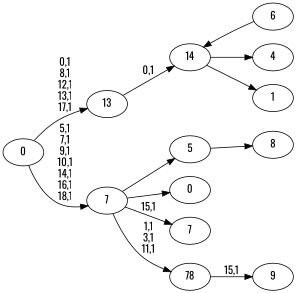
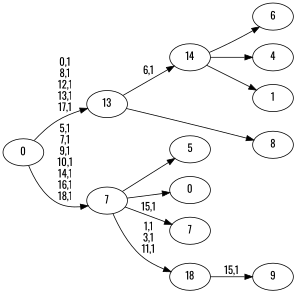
(232, 32) -> (231, 42)
(149, 71) -> (149, 71)
(228, 147) -> (187, 123)
(190, 277) -> (190, 277)
